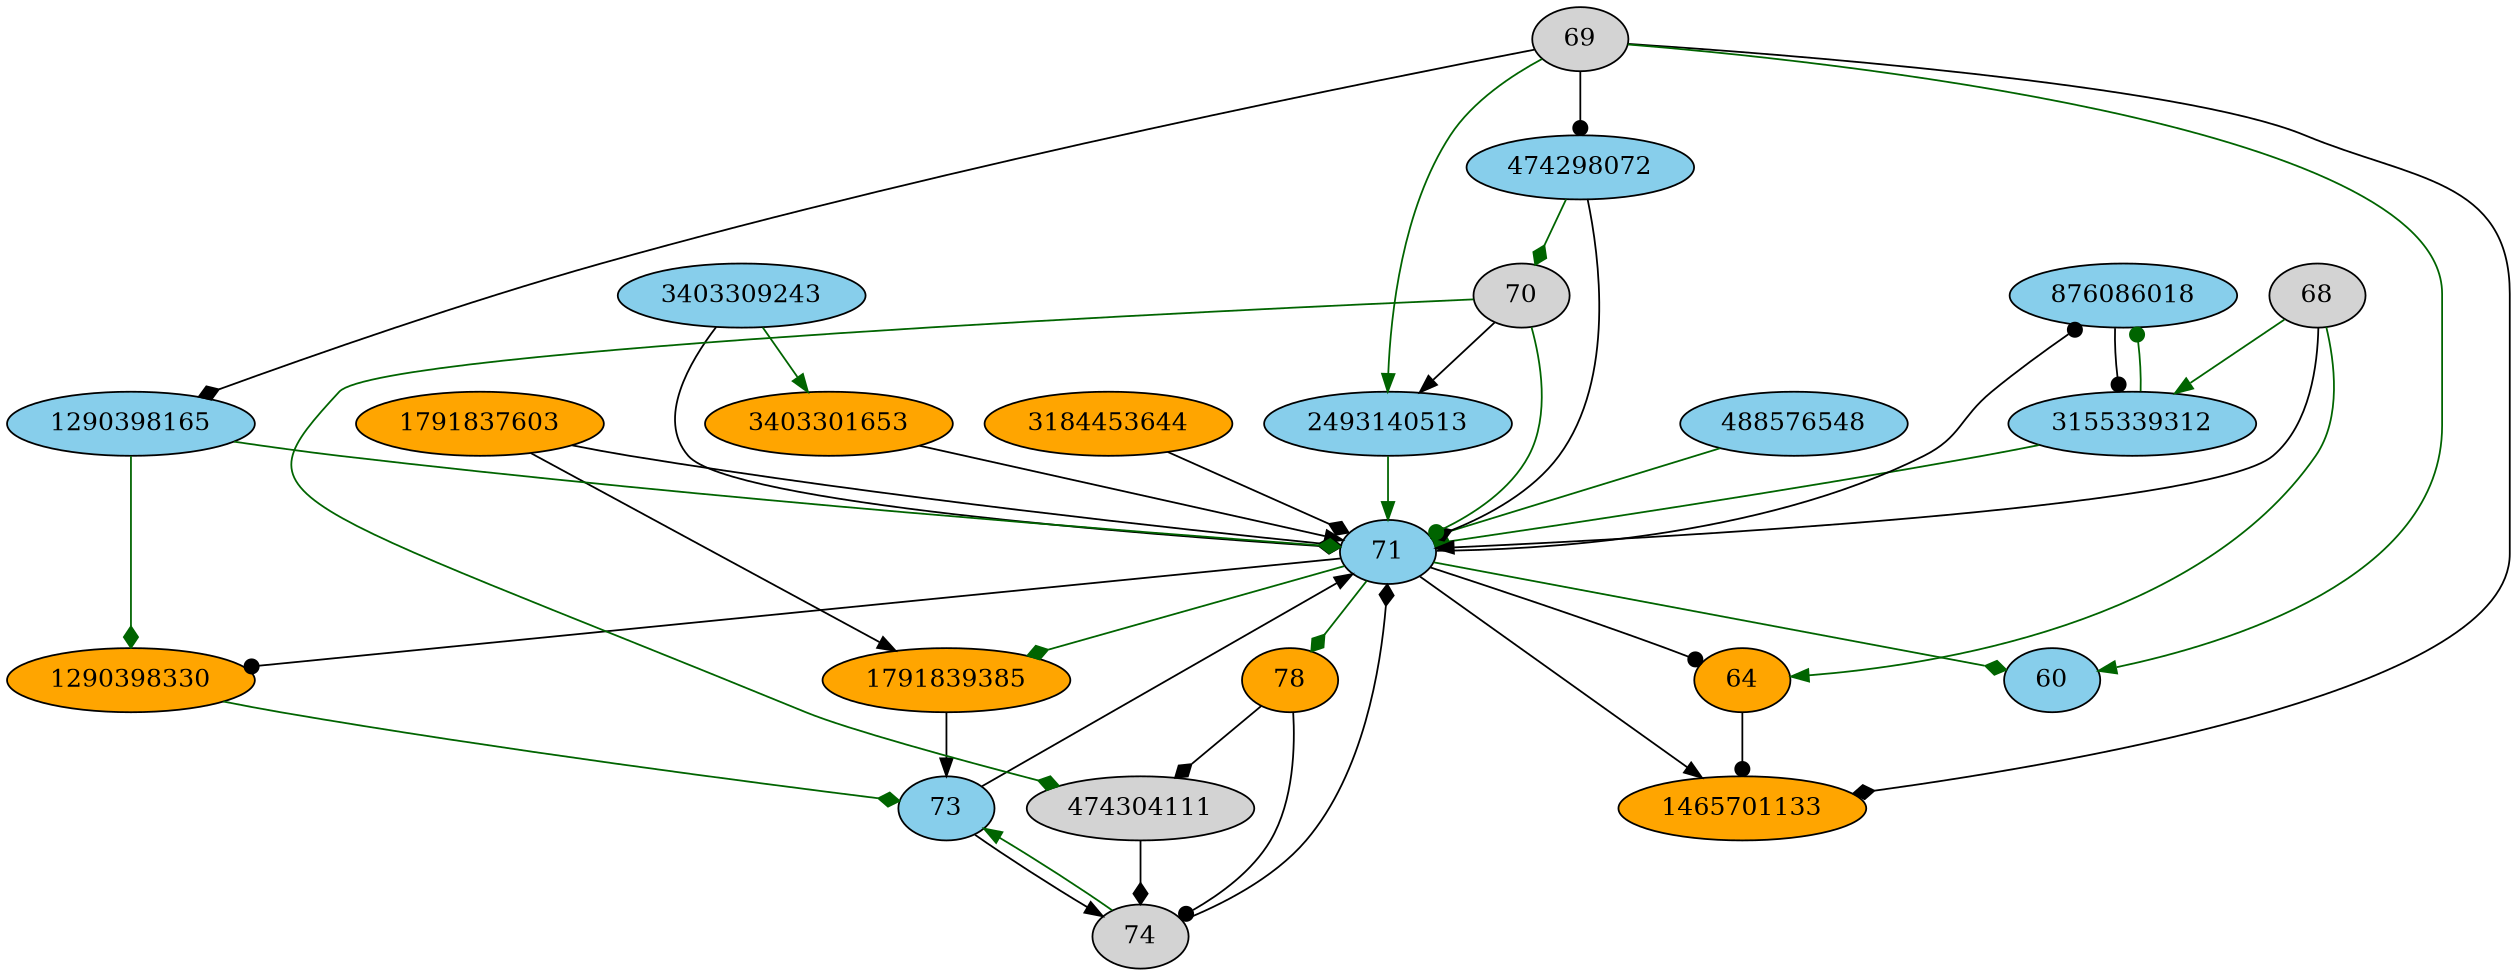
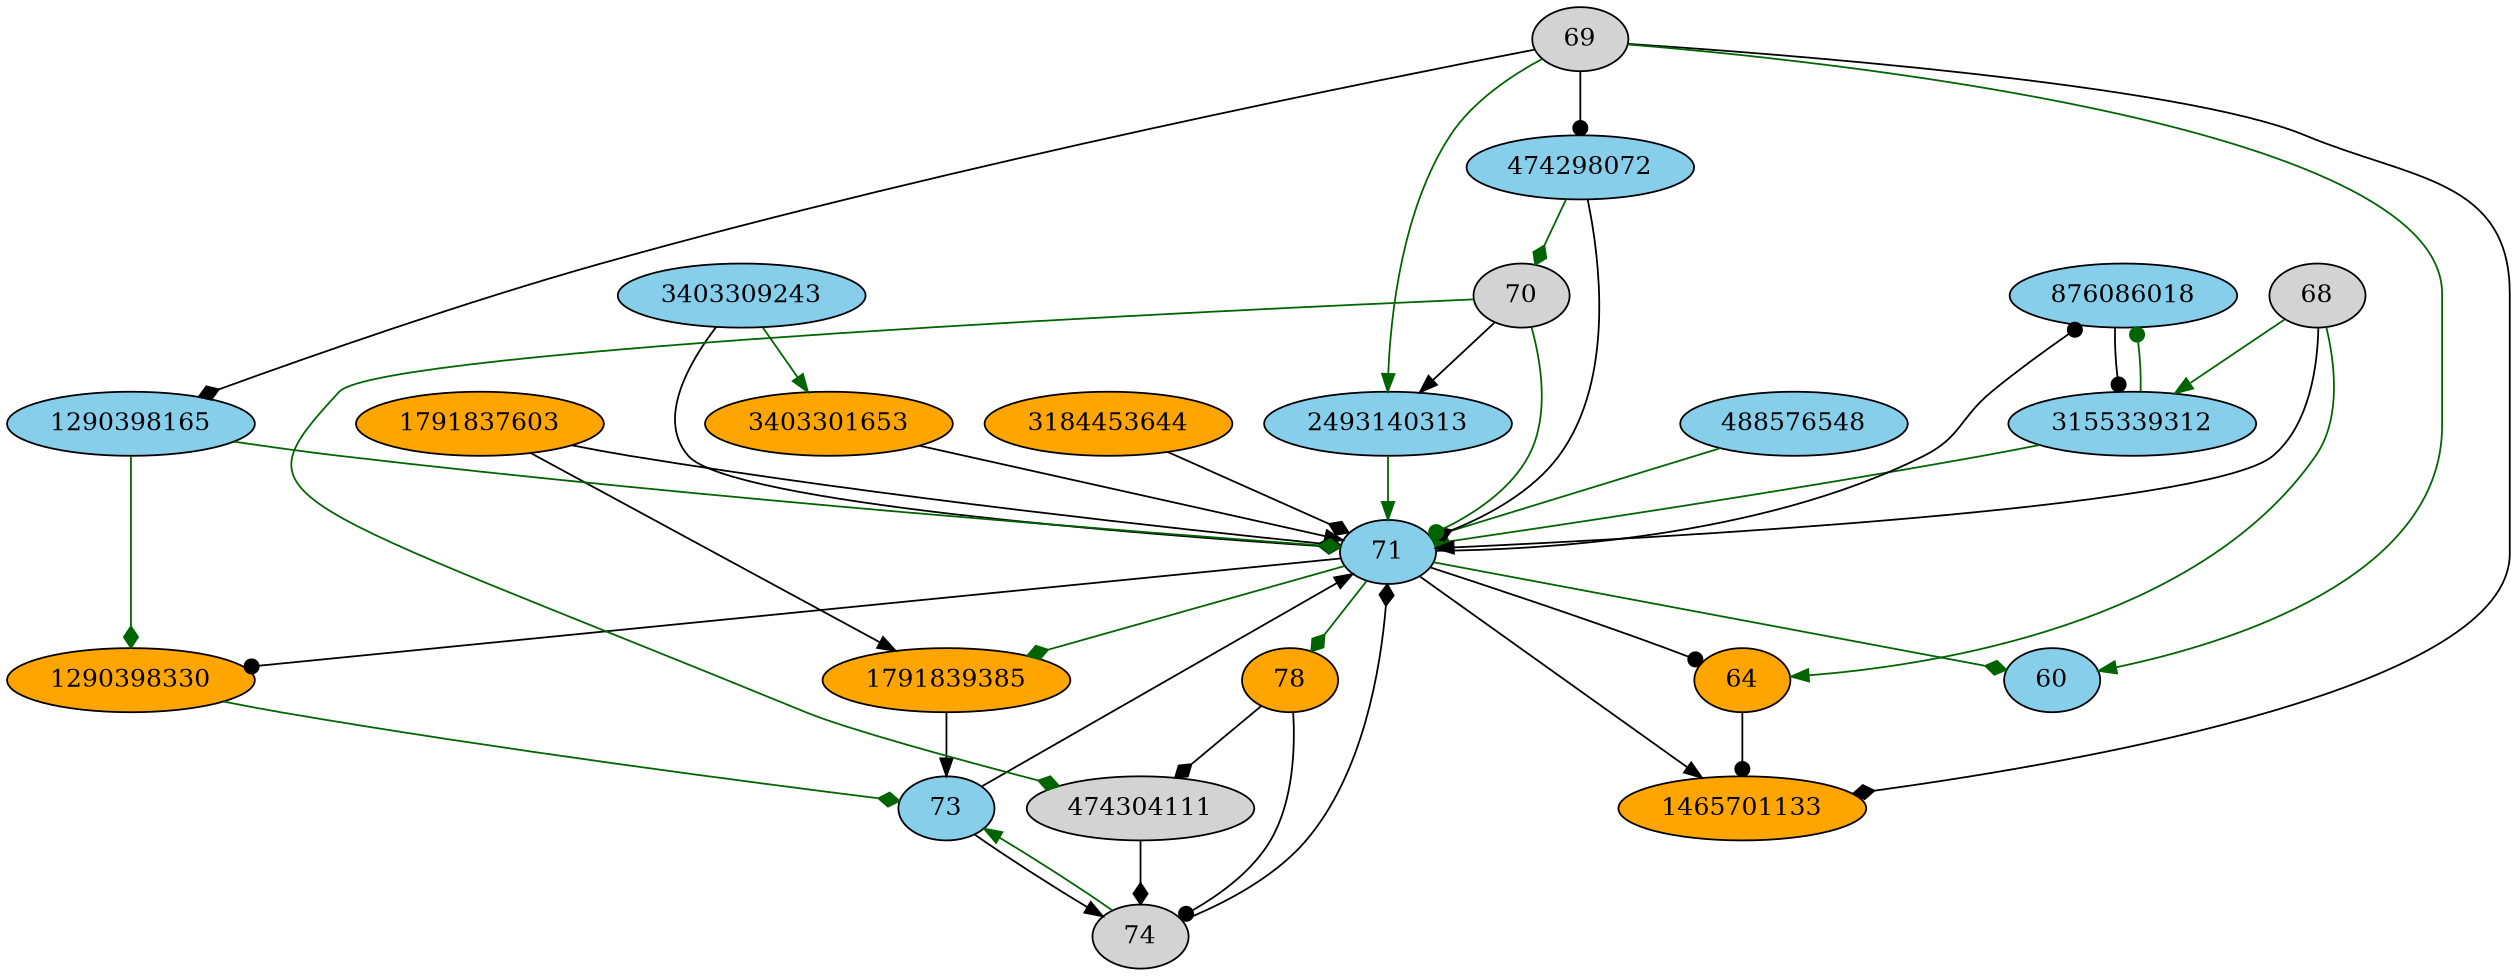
(1388, 424) -> (1388, 424)
